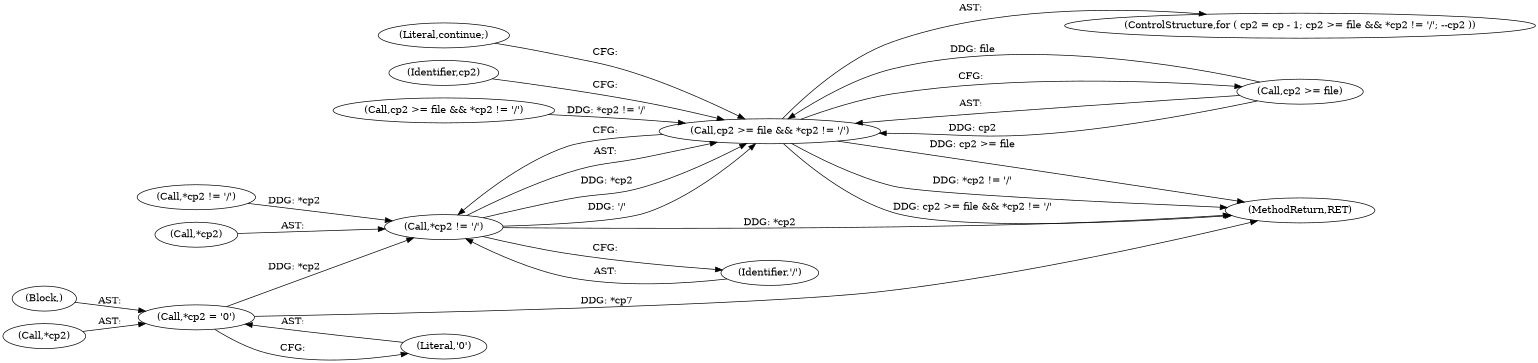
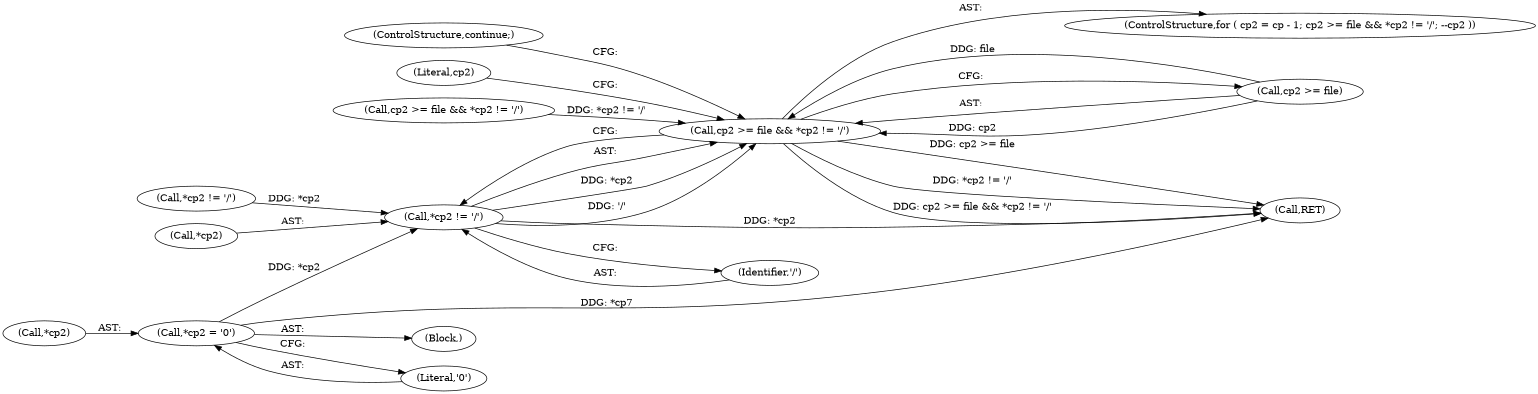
(444, 35) -> (444, 35)
(444, 73) -> (444, 73)
(1300, 210) -> (1300, 210)
(107, 306) -> (330, 336)
